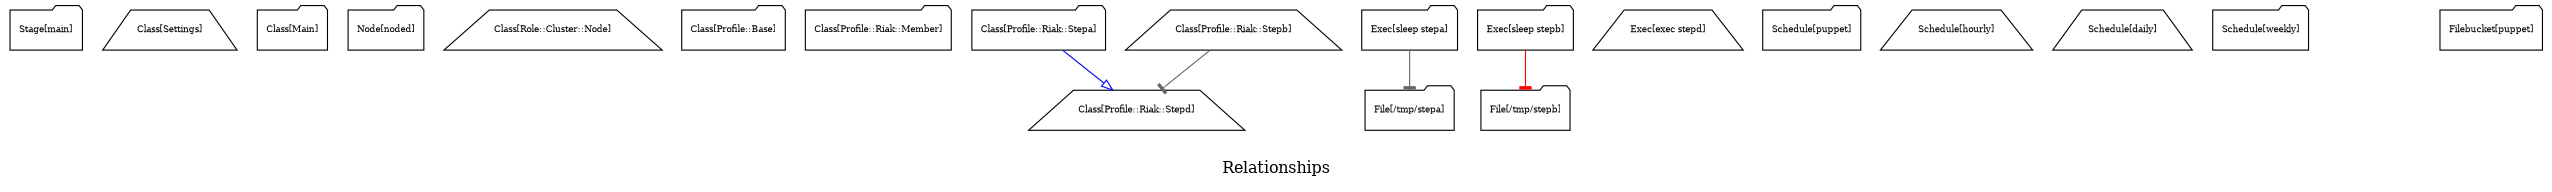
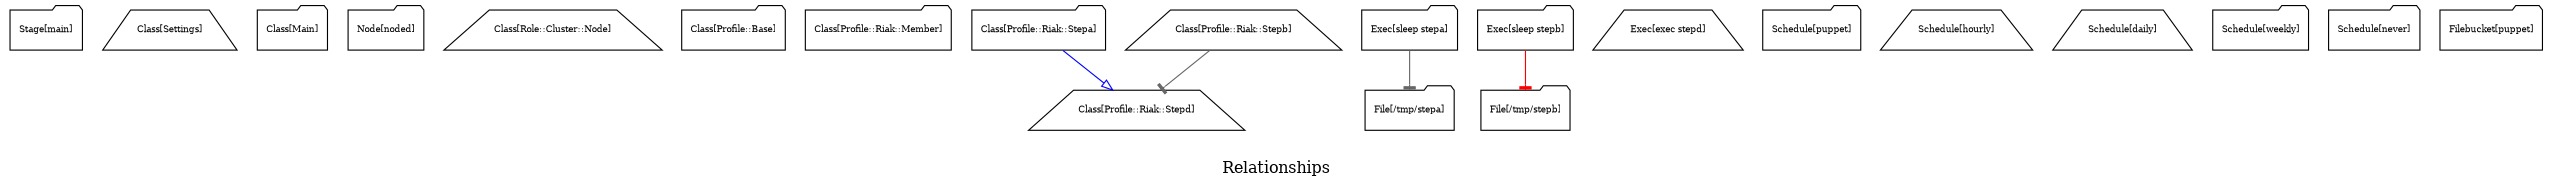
none -> (2374, 30)
